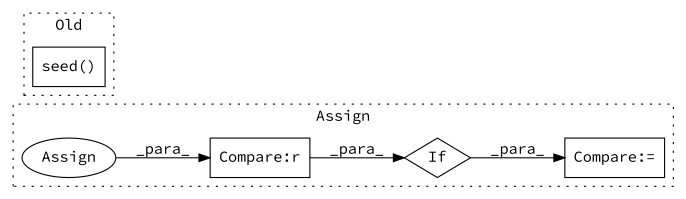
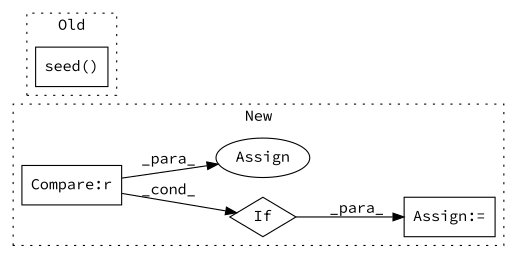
(343, 117) -> (259, 117)
(357, 150) -> (169, 190)
(157, 158) -> (164, 172)
(615, 158) -> (450, 217)
